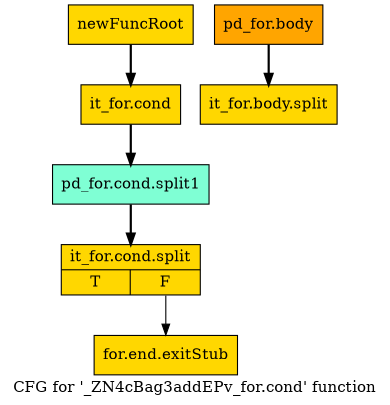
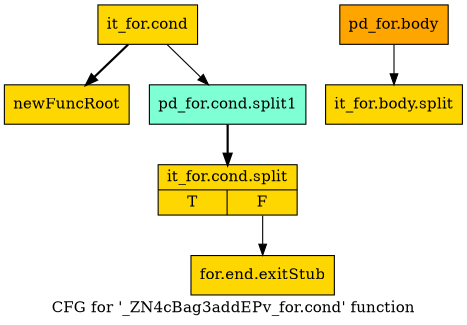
(131, 59) -> (111, 61)
(269, 59) -> (394, 59)
(131, 139) -> (184, 61)
